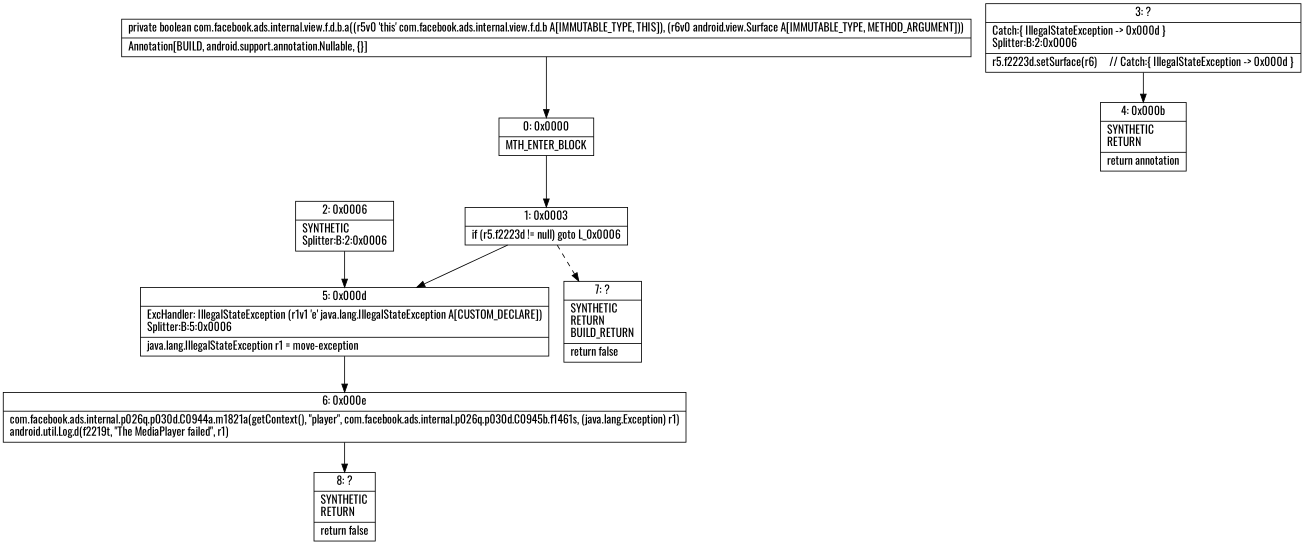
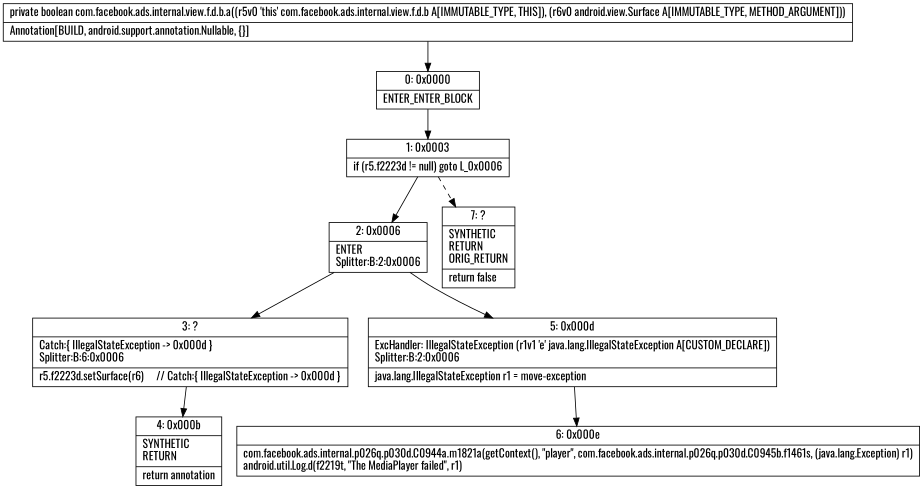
(1035, 44) -> (82, 358)
(546, 146) -> (428, 99)
(326, 229) -> (350, 250)
(466, 264) -> (407, 196)
none -> (296, 293)
(189, 327) -> (417, 358)
(603, 334) -> (479, 259)
(345, 507) -> none
